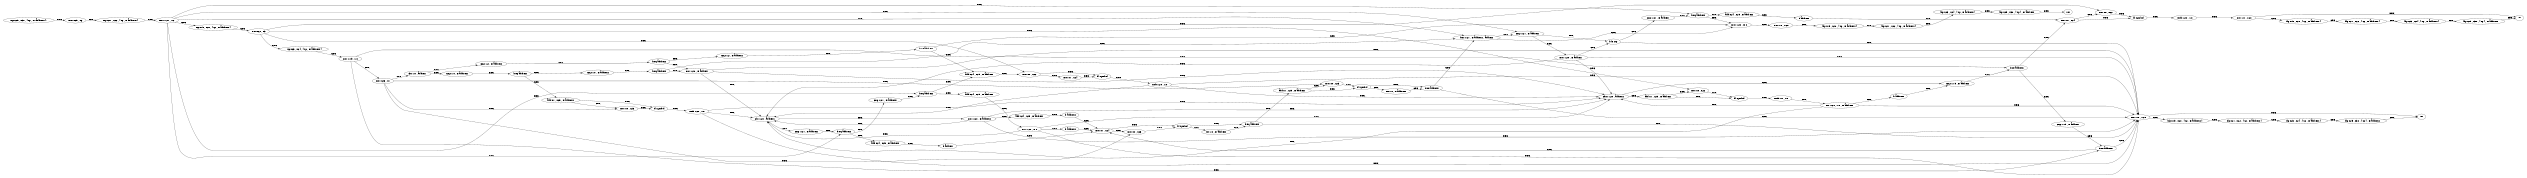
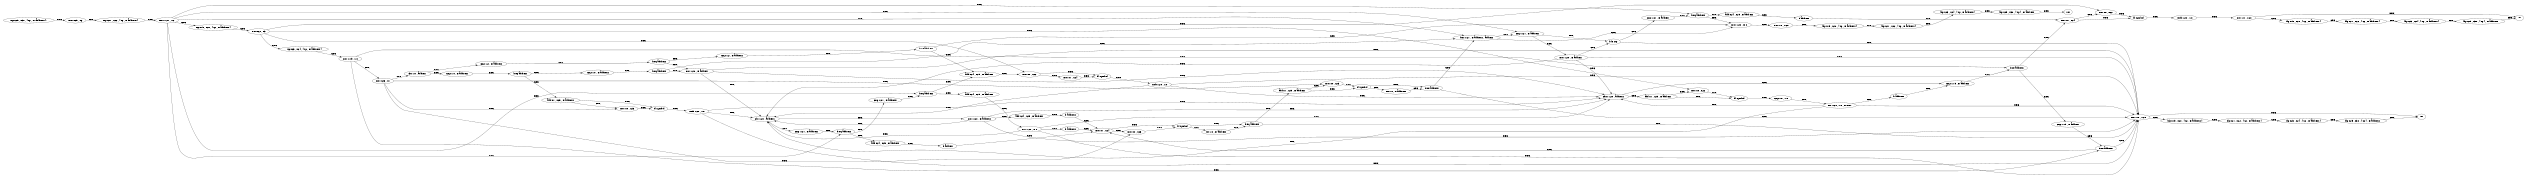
(1781, 98) -> (1781, 98)
(1840, 105) -> (1840, 105)
